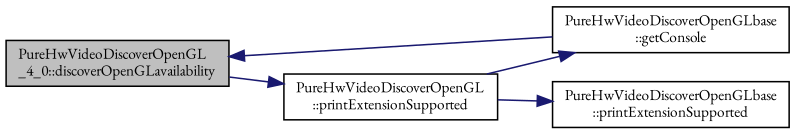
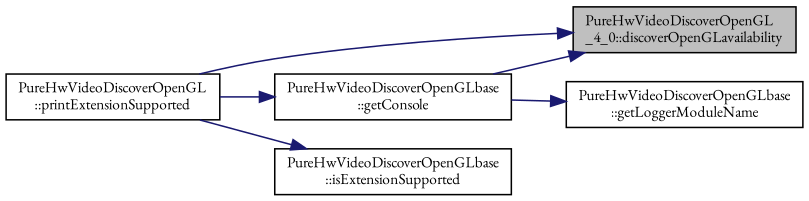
(249, 79) -> (377, 46)
(671, 105) -> (393, 172)
none -> (685, 105)
